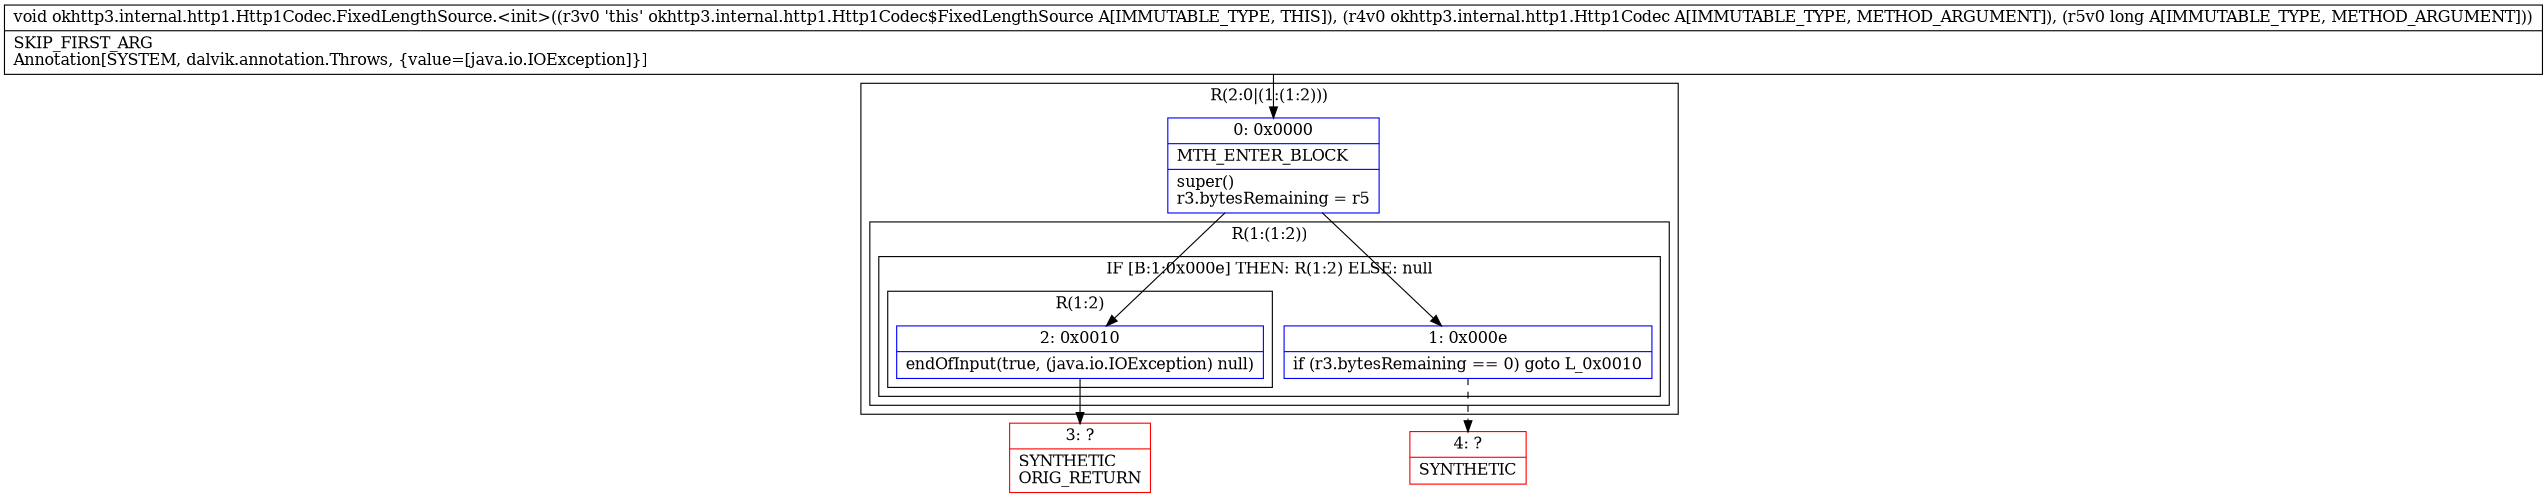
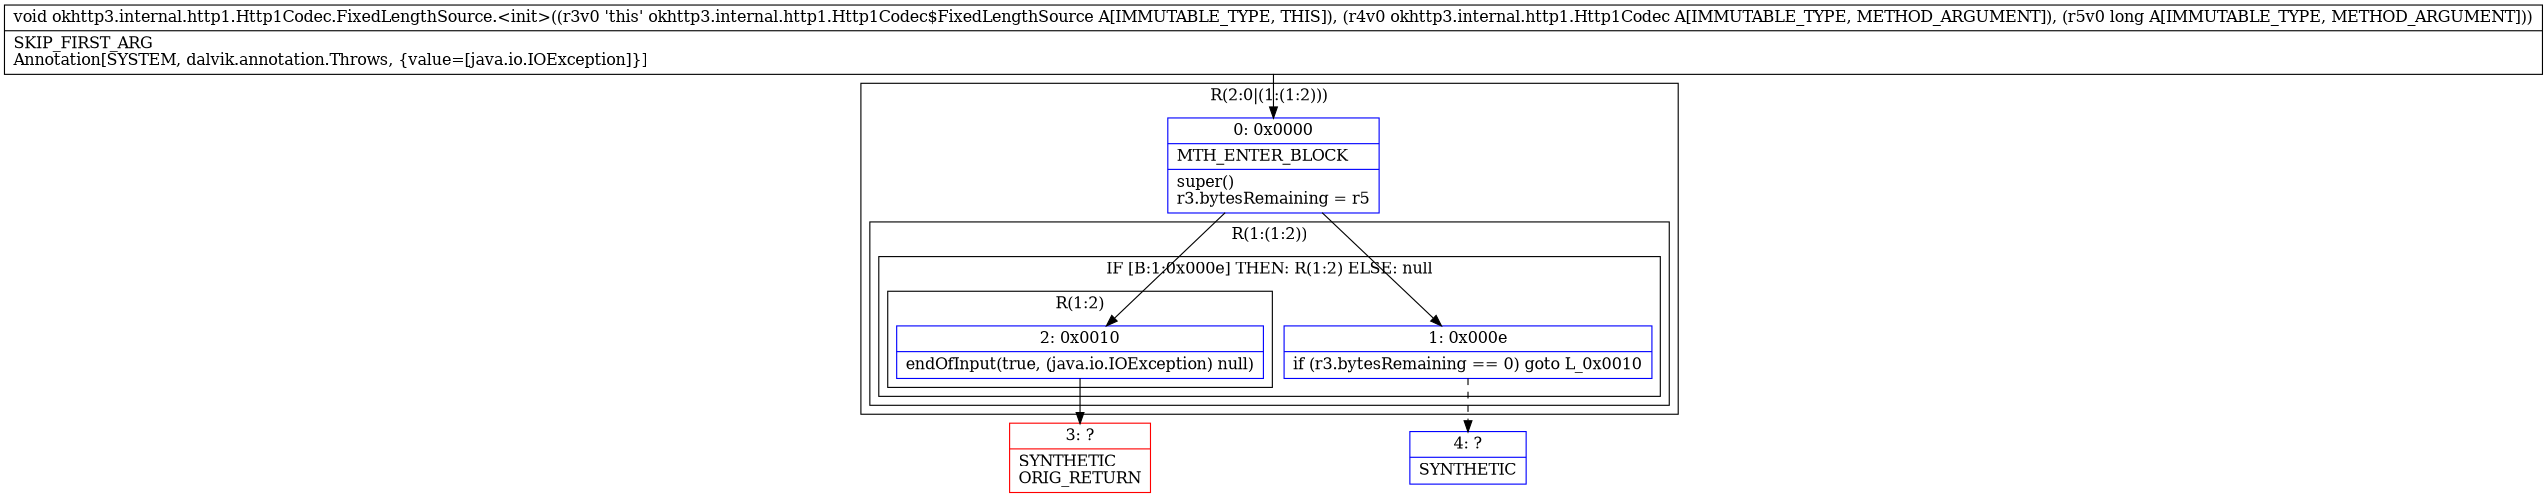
(1468, 458) -> (1468, 458)
